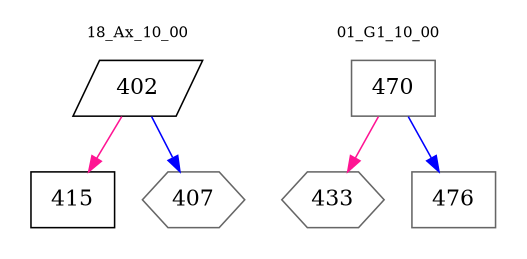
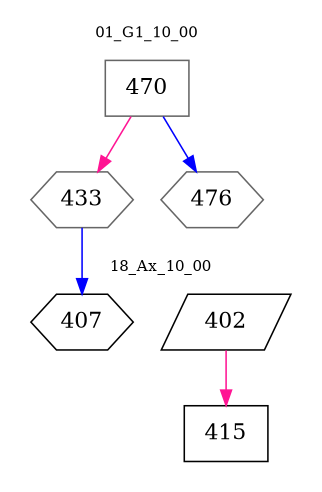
(162, 137) -> (82, 262)
(194, 200) -> (82, 322)
(454, 200) -> (212, 200)
